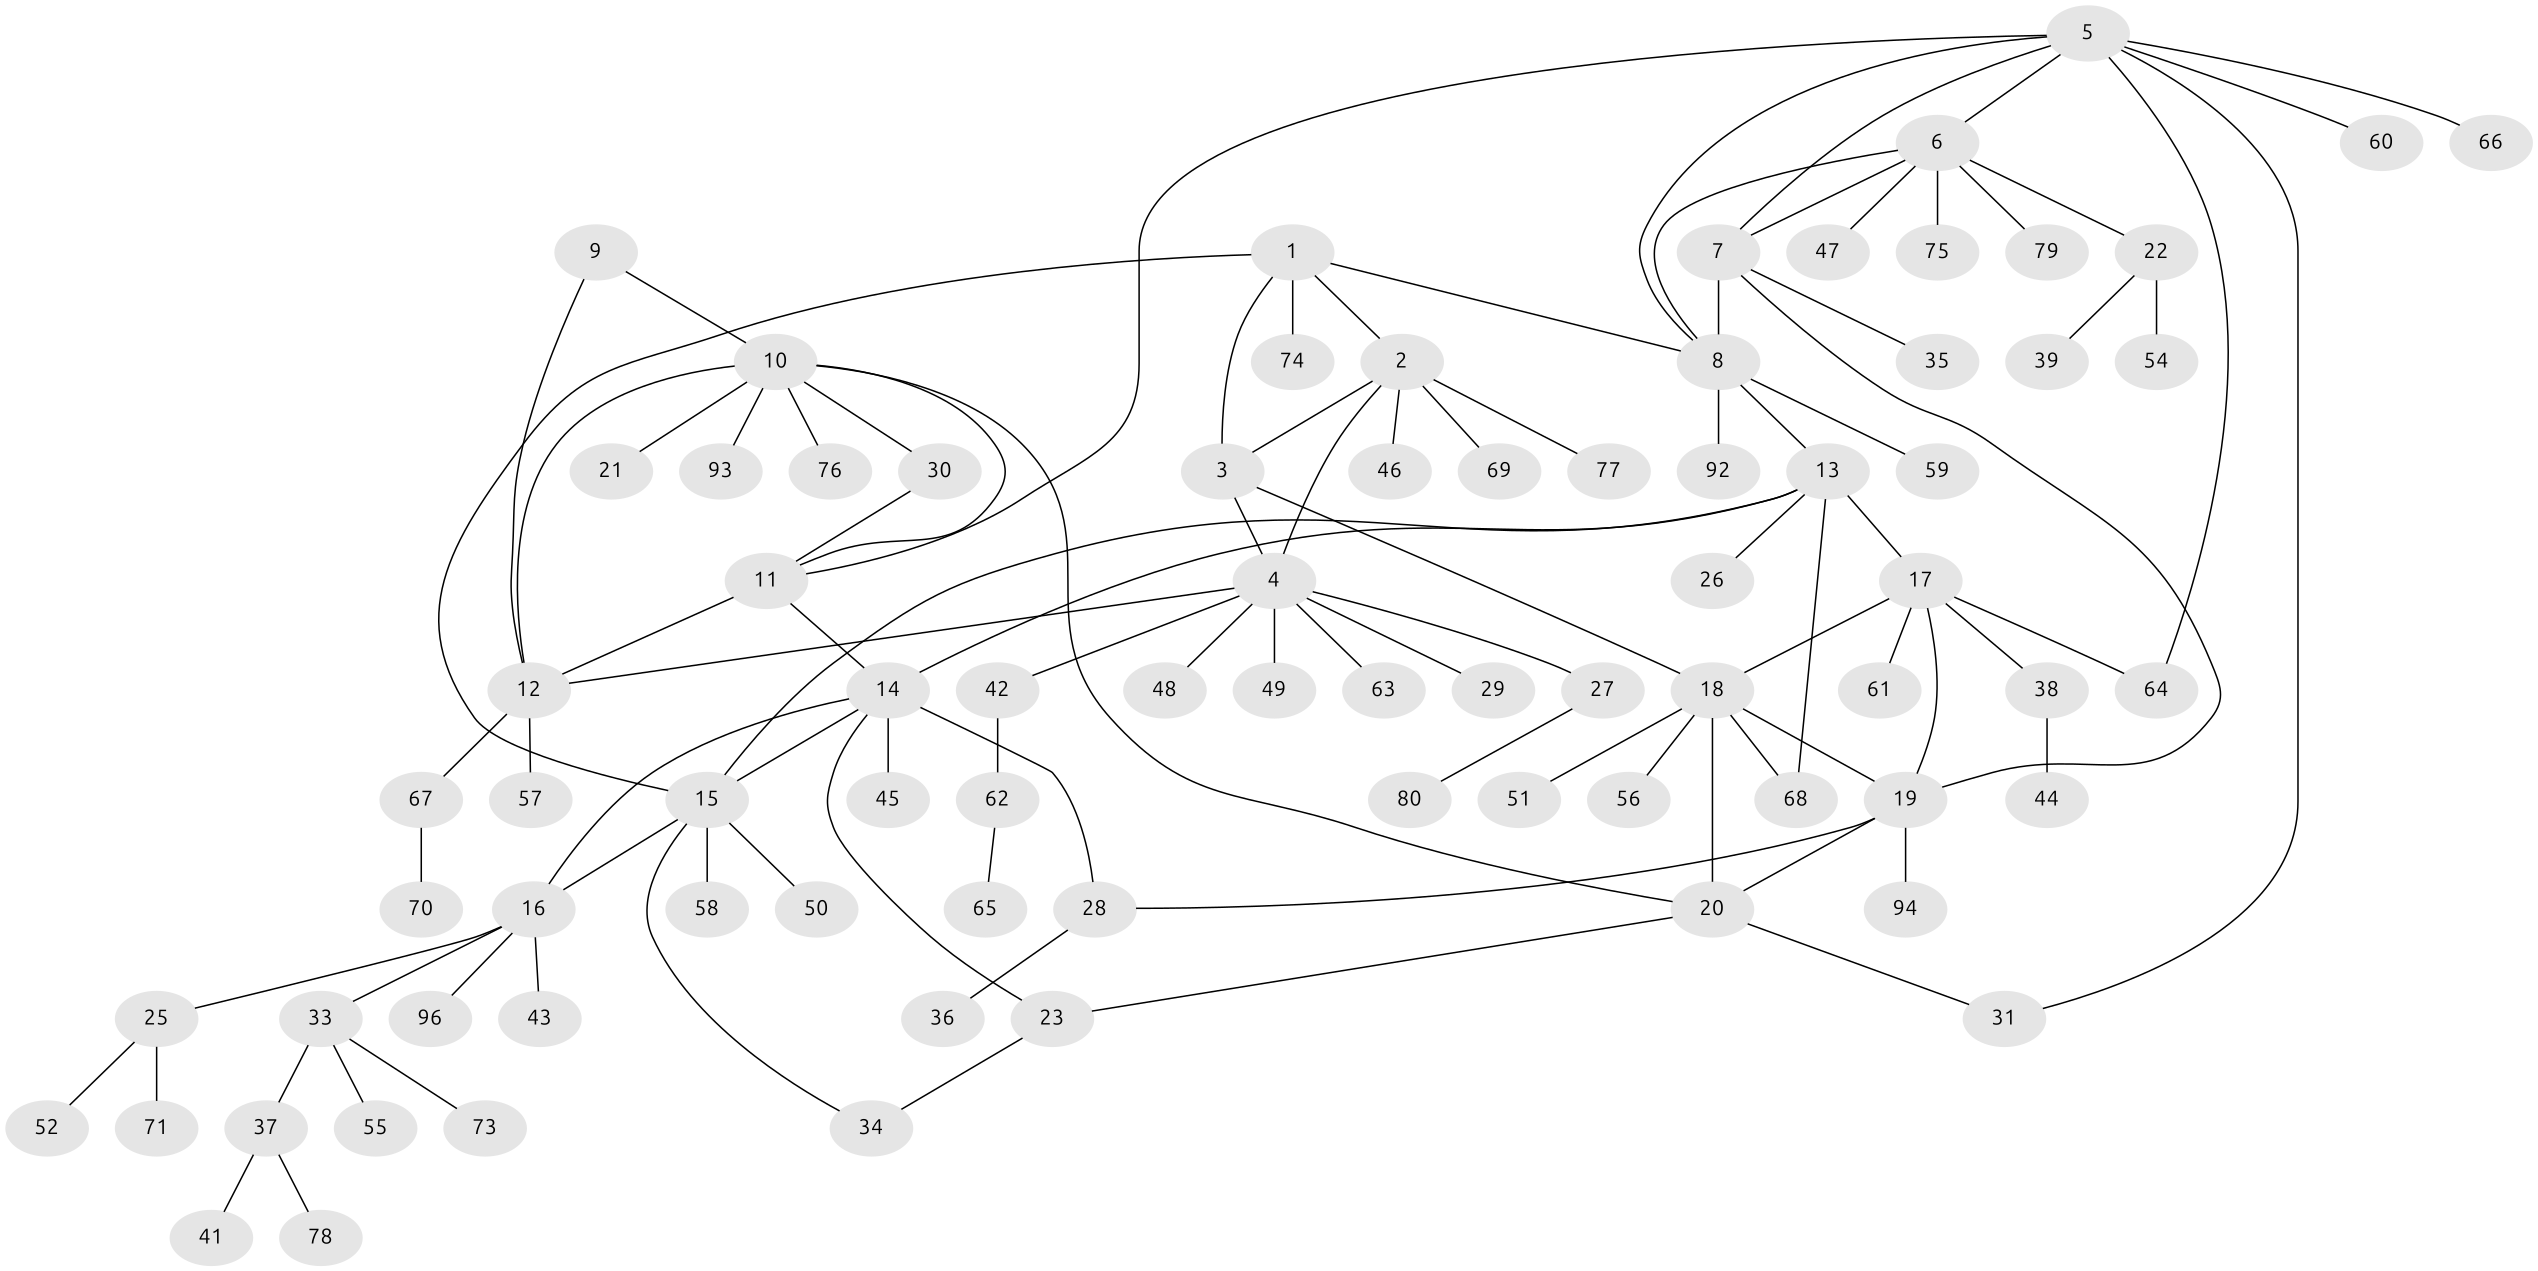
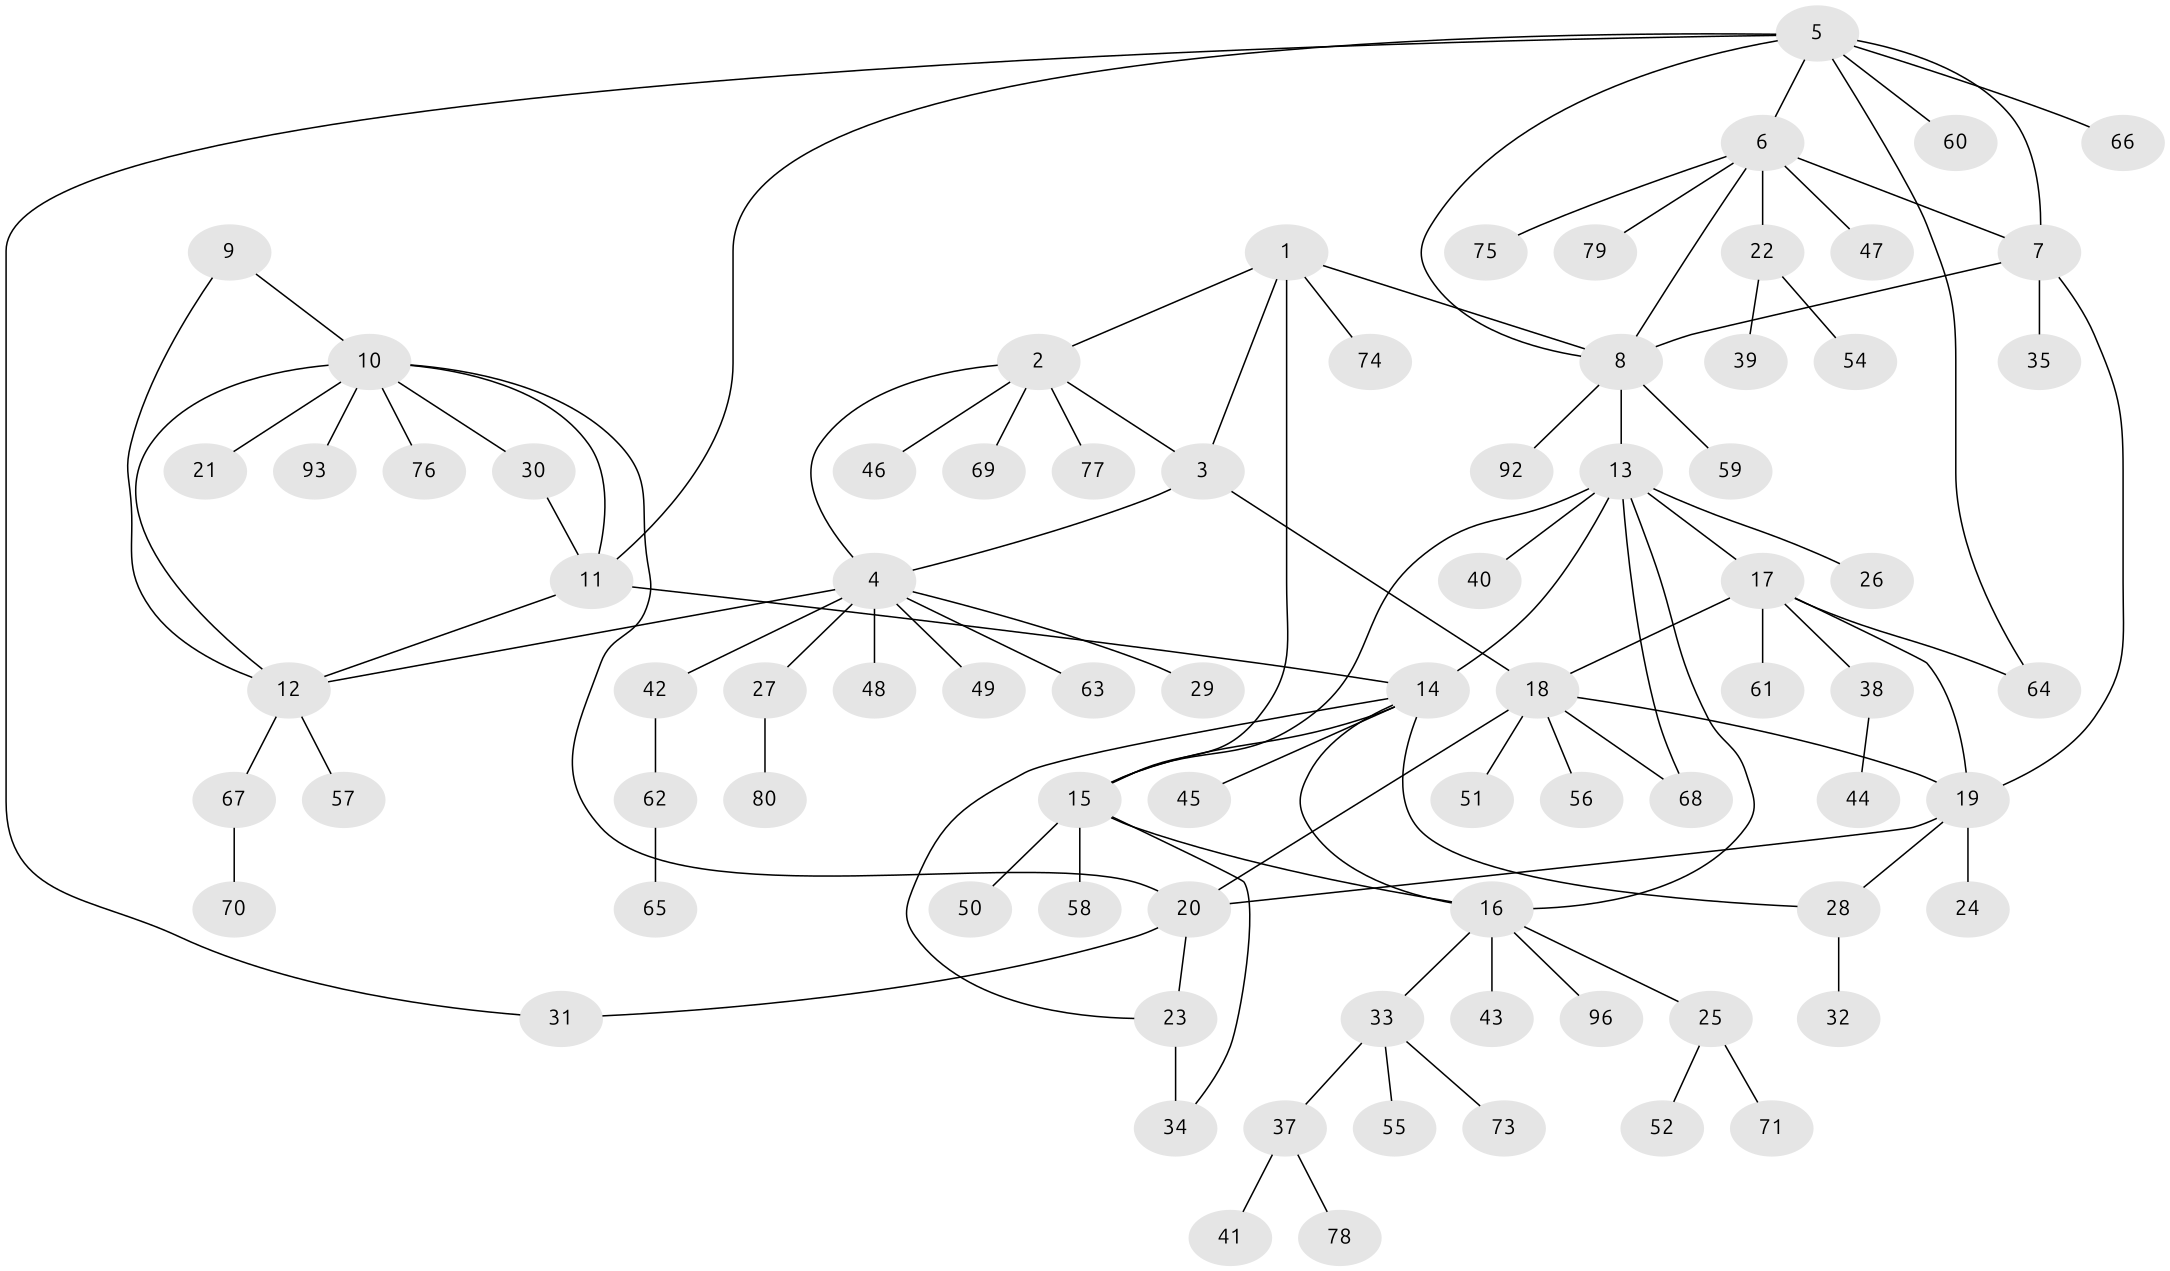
none -> (1480, 581)
none -> (1745, 769)
(1906, 909) -> (1968, 909)
(943, 1019) -> (1839, 1019)
